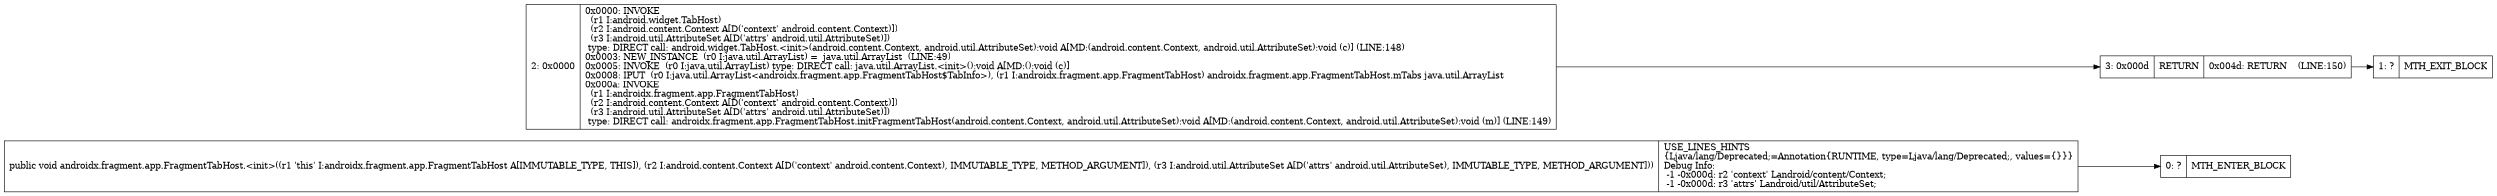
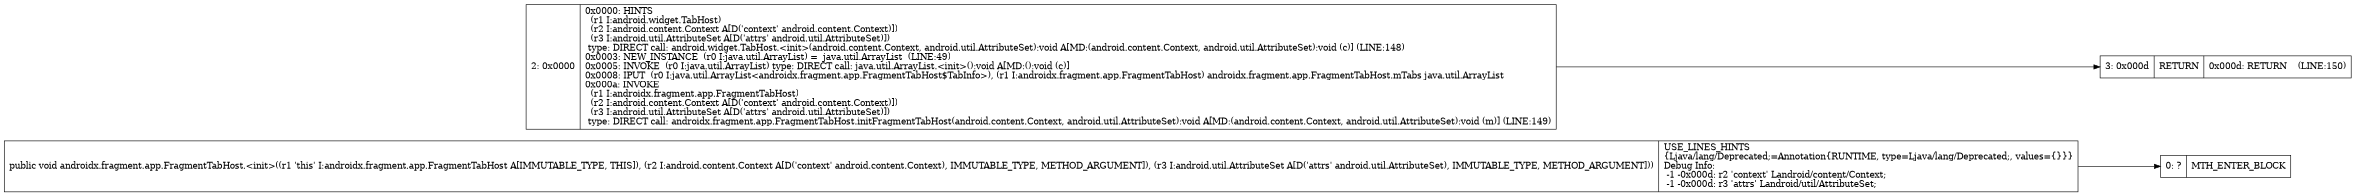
(625, 11) -> (622, 11)
(2278, 67) -> (2278, 67)
(2433, 67) -> none
